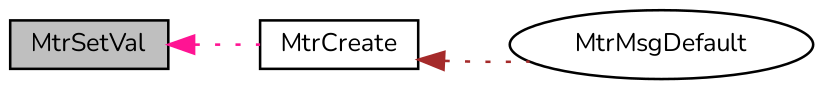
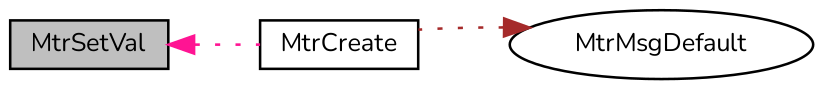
(487, 62) -> (461, 28)
